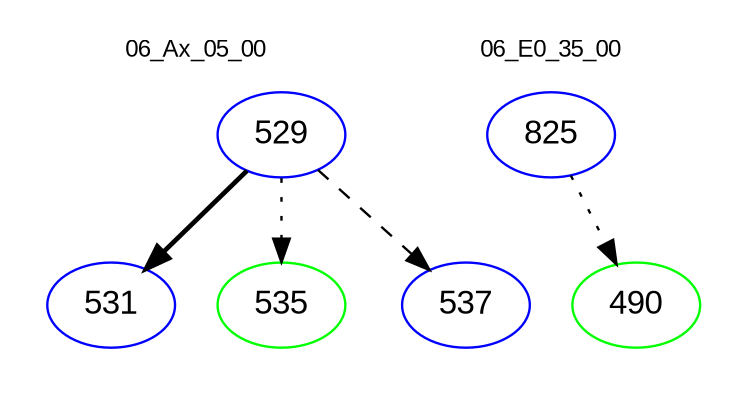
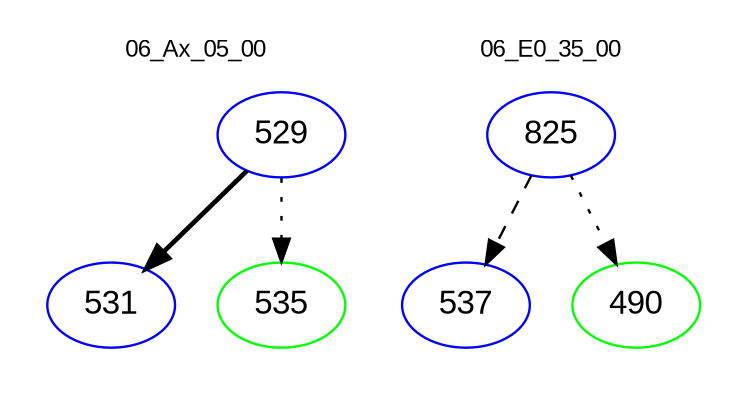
(348, 197) -> (514, 209)
